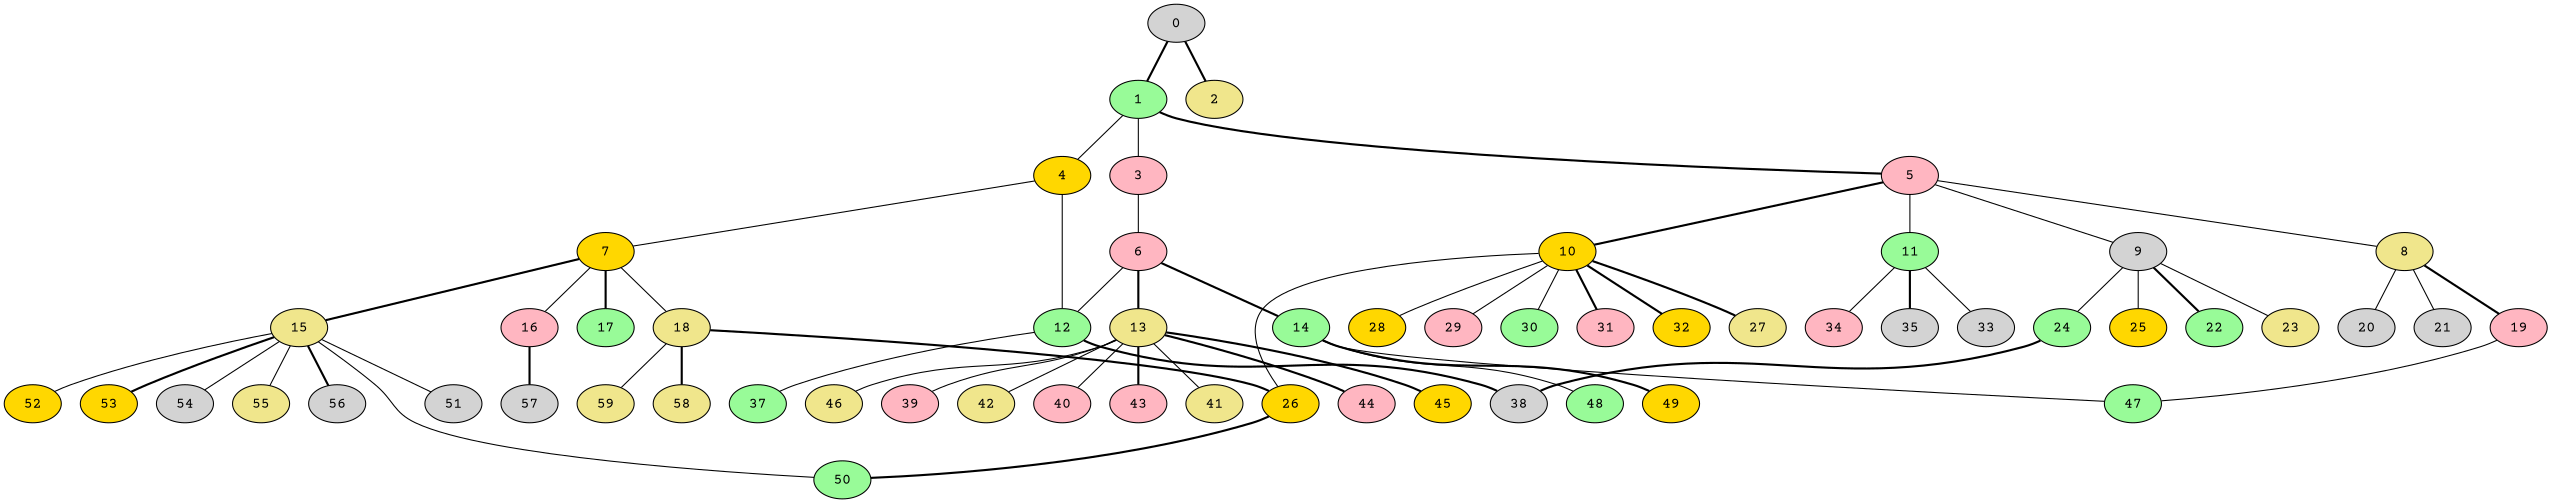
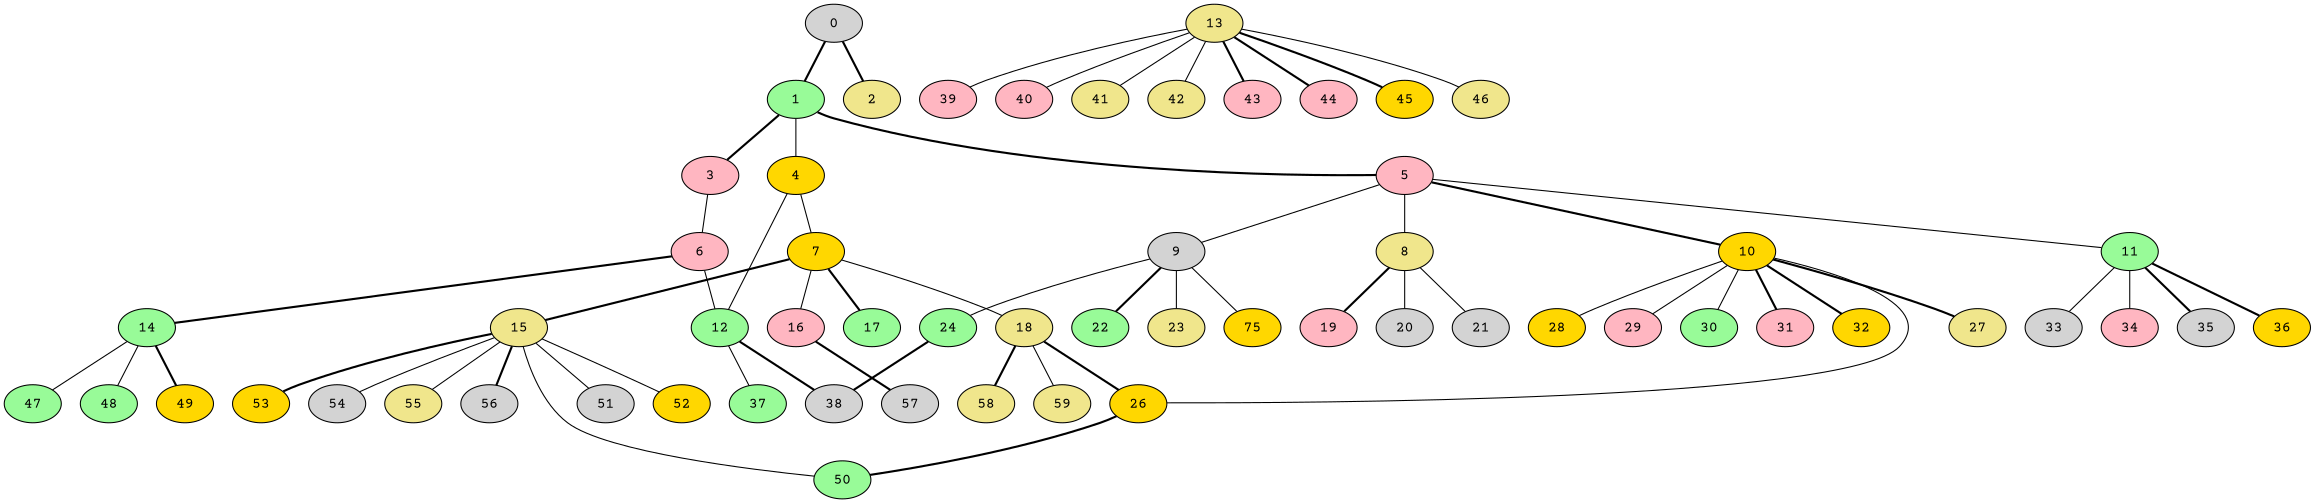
(1138, 138) -> (753, 137)
(1138, 290) -> none
(2138, 328) -> (1252, 328)
none -> (2282, 328)
(2331, 380) -> none
